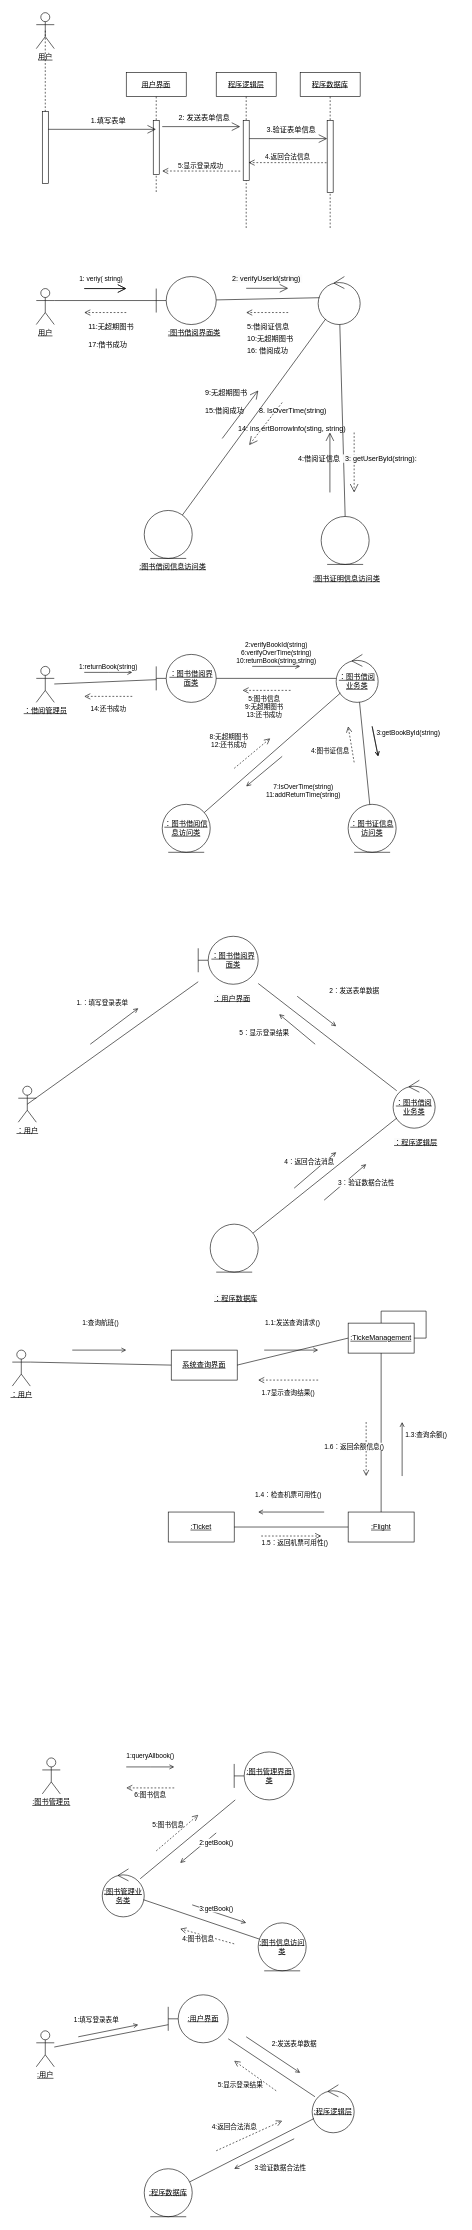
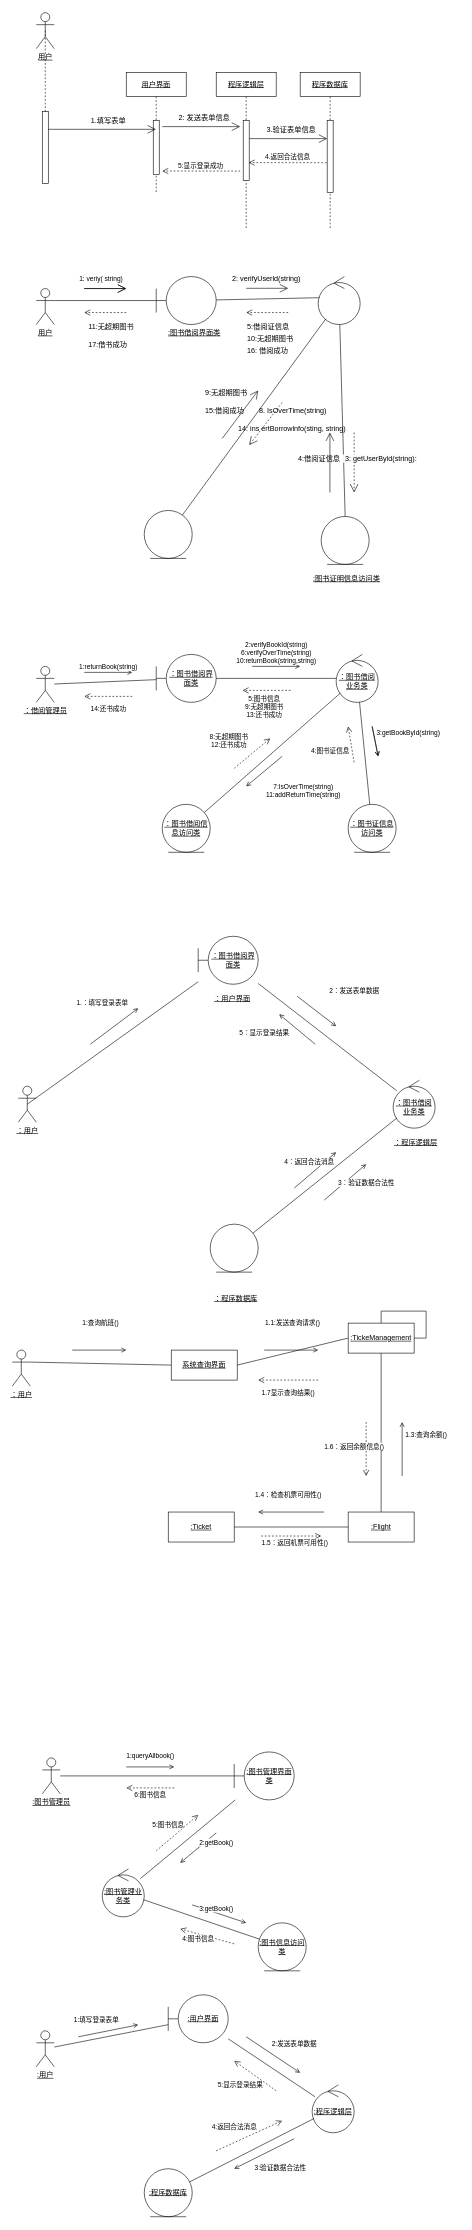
(174, 570) -> none
none -> (146, 1776)
